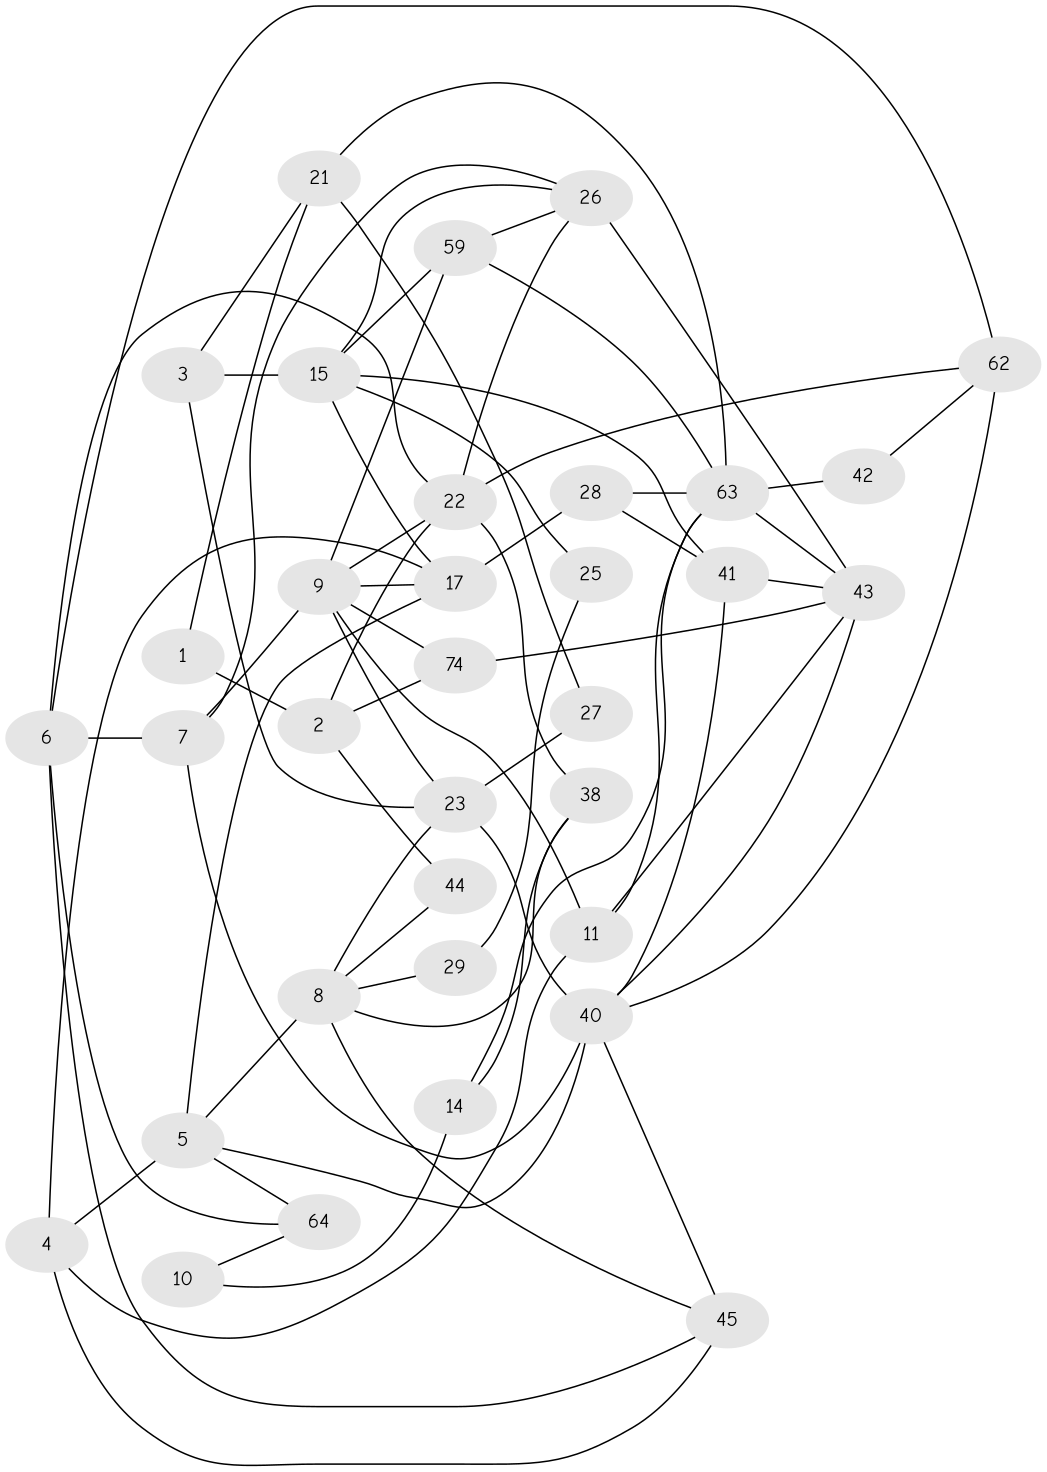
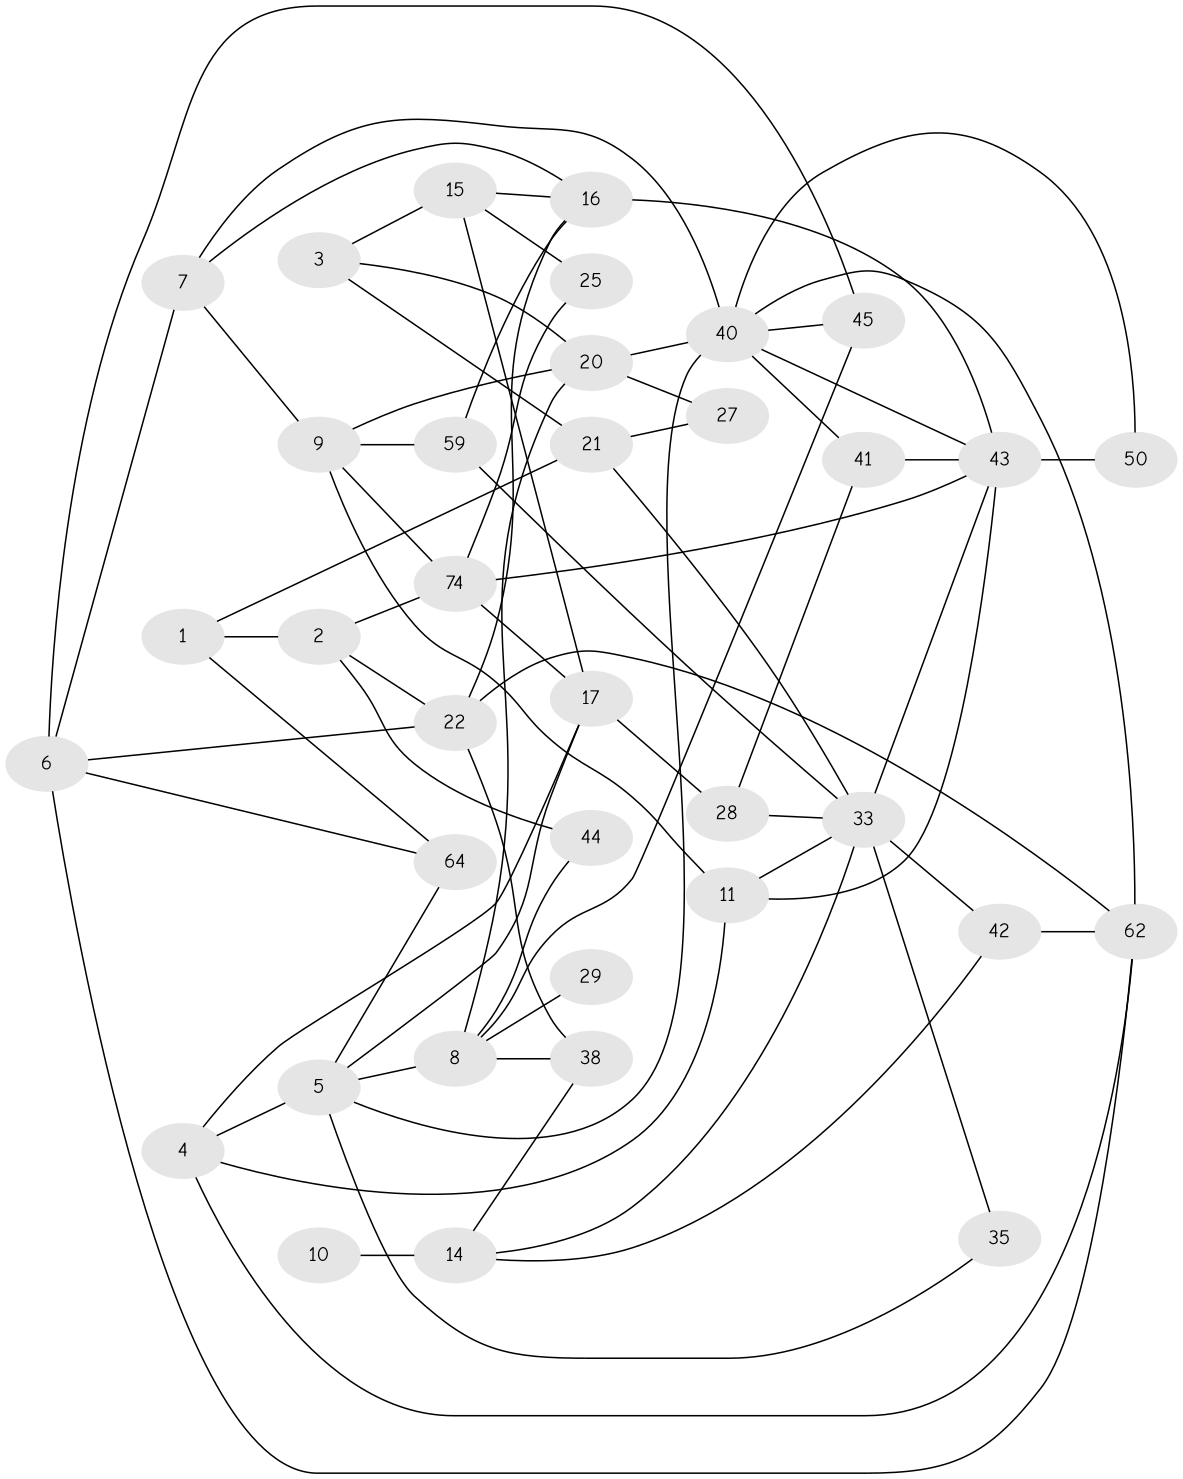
(591, 198) -> (591, 200)
(387, 311) -> none
(561, 415) -> none
none -> (1136, 460)
(728, 493) -> (864, 820)
(389, 543) -> none
(377, 586) -> (523, 641)
(533, 776) -> (502, 468)
(455, 805) -> (591, 363)
none -> (774, 1171)
none -> (1000, 1239)
(251, 1251) -> (319, 749)
(353, 1464) -> (762, 1416)
